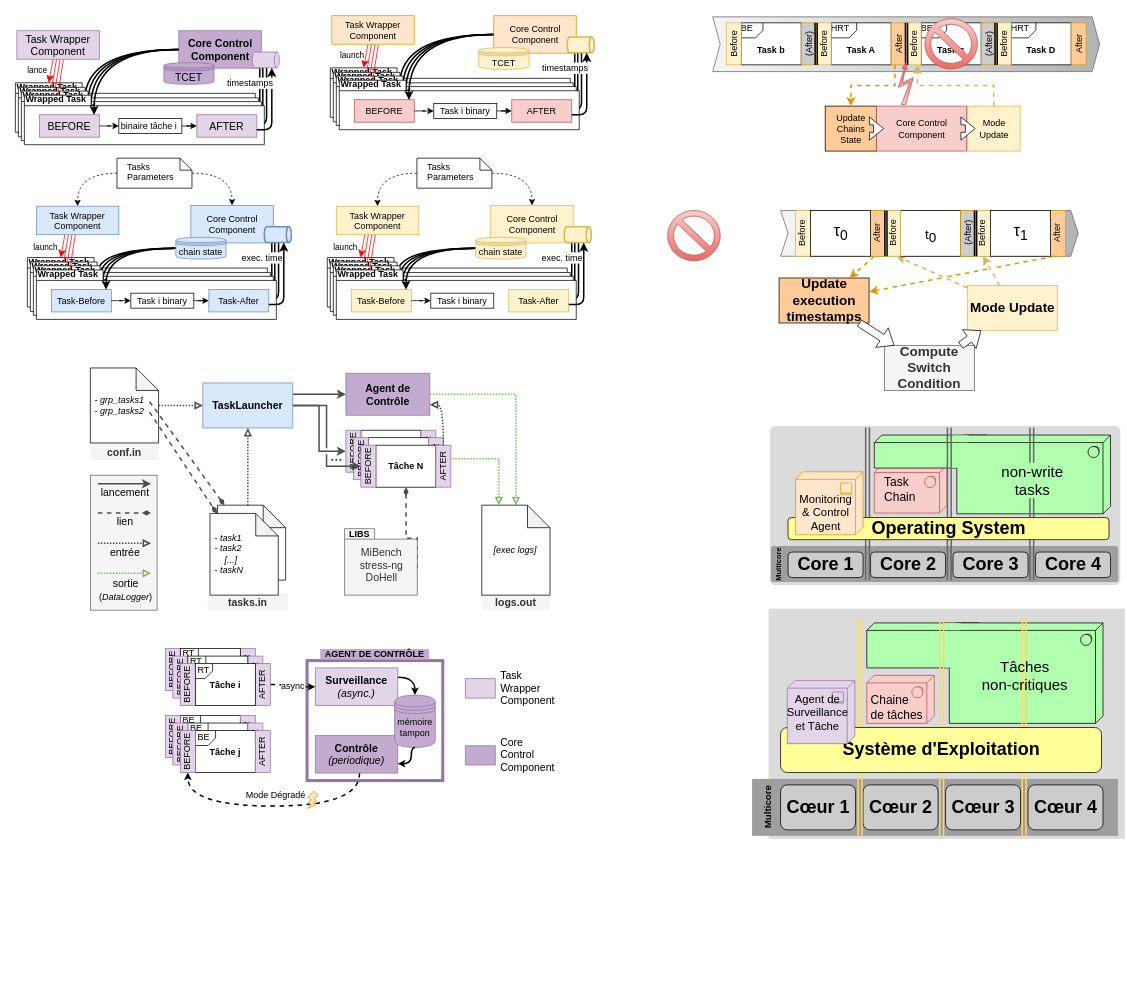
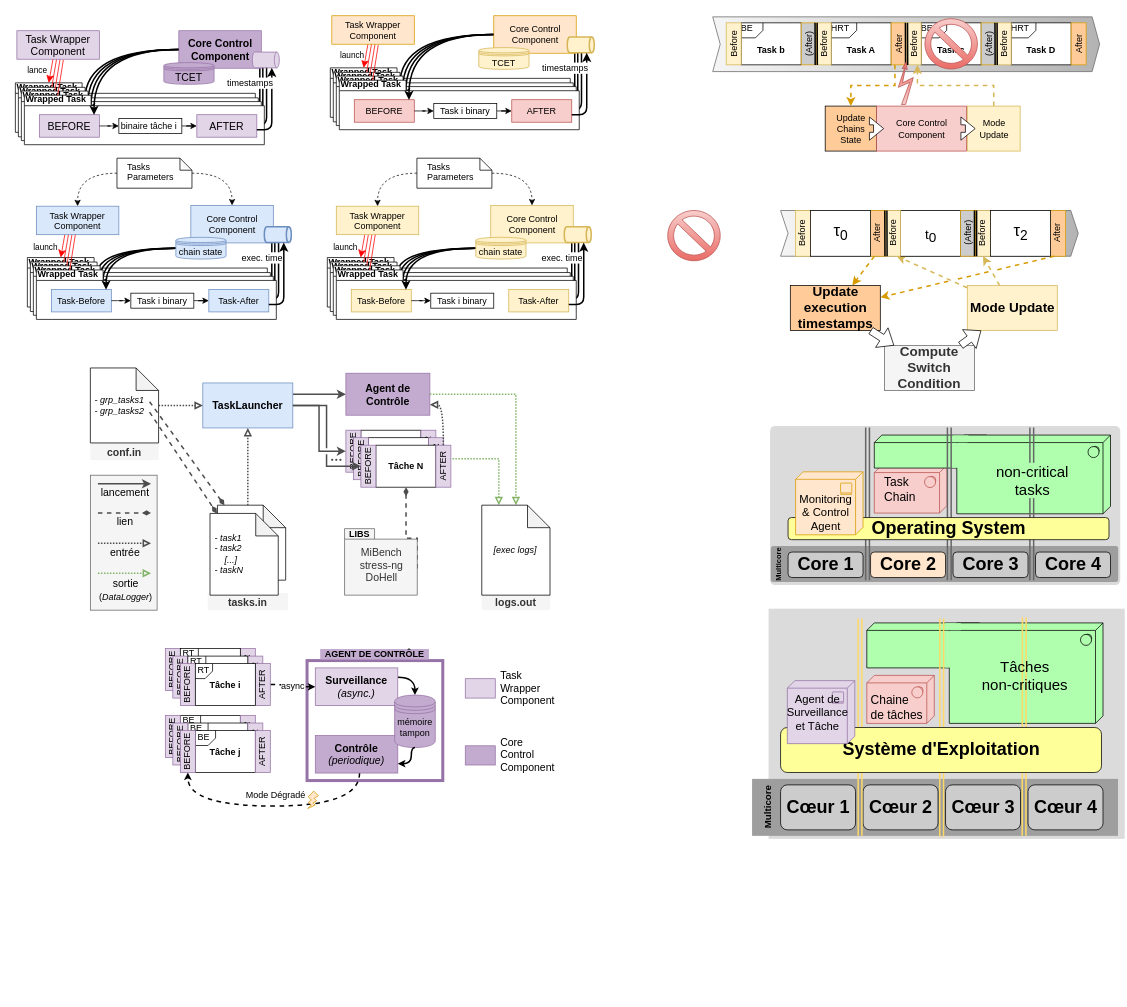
(998, 210) -> (998, 210)
(824, 300) -> (836, 308)
(1033, 480) -> (1033, 480)
(908, 565) -> (908, 565)
